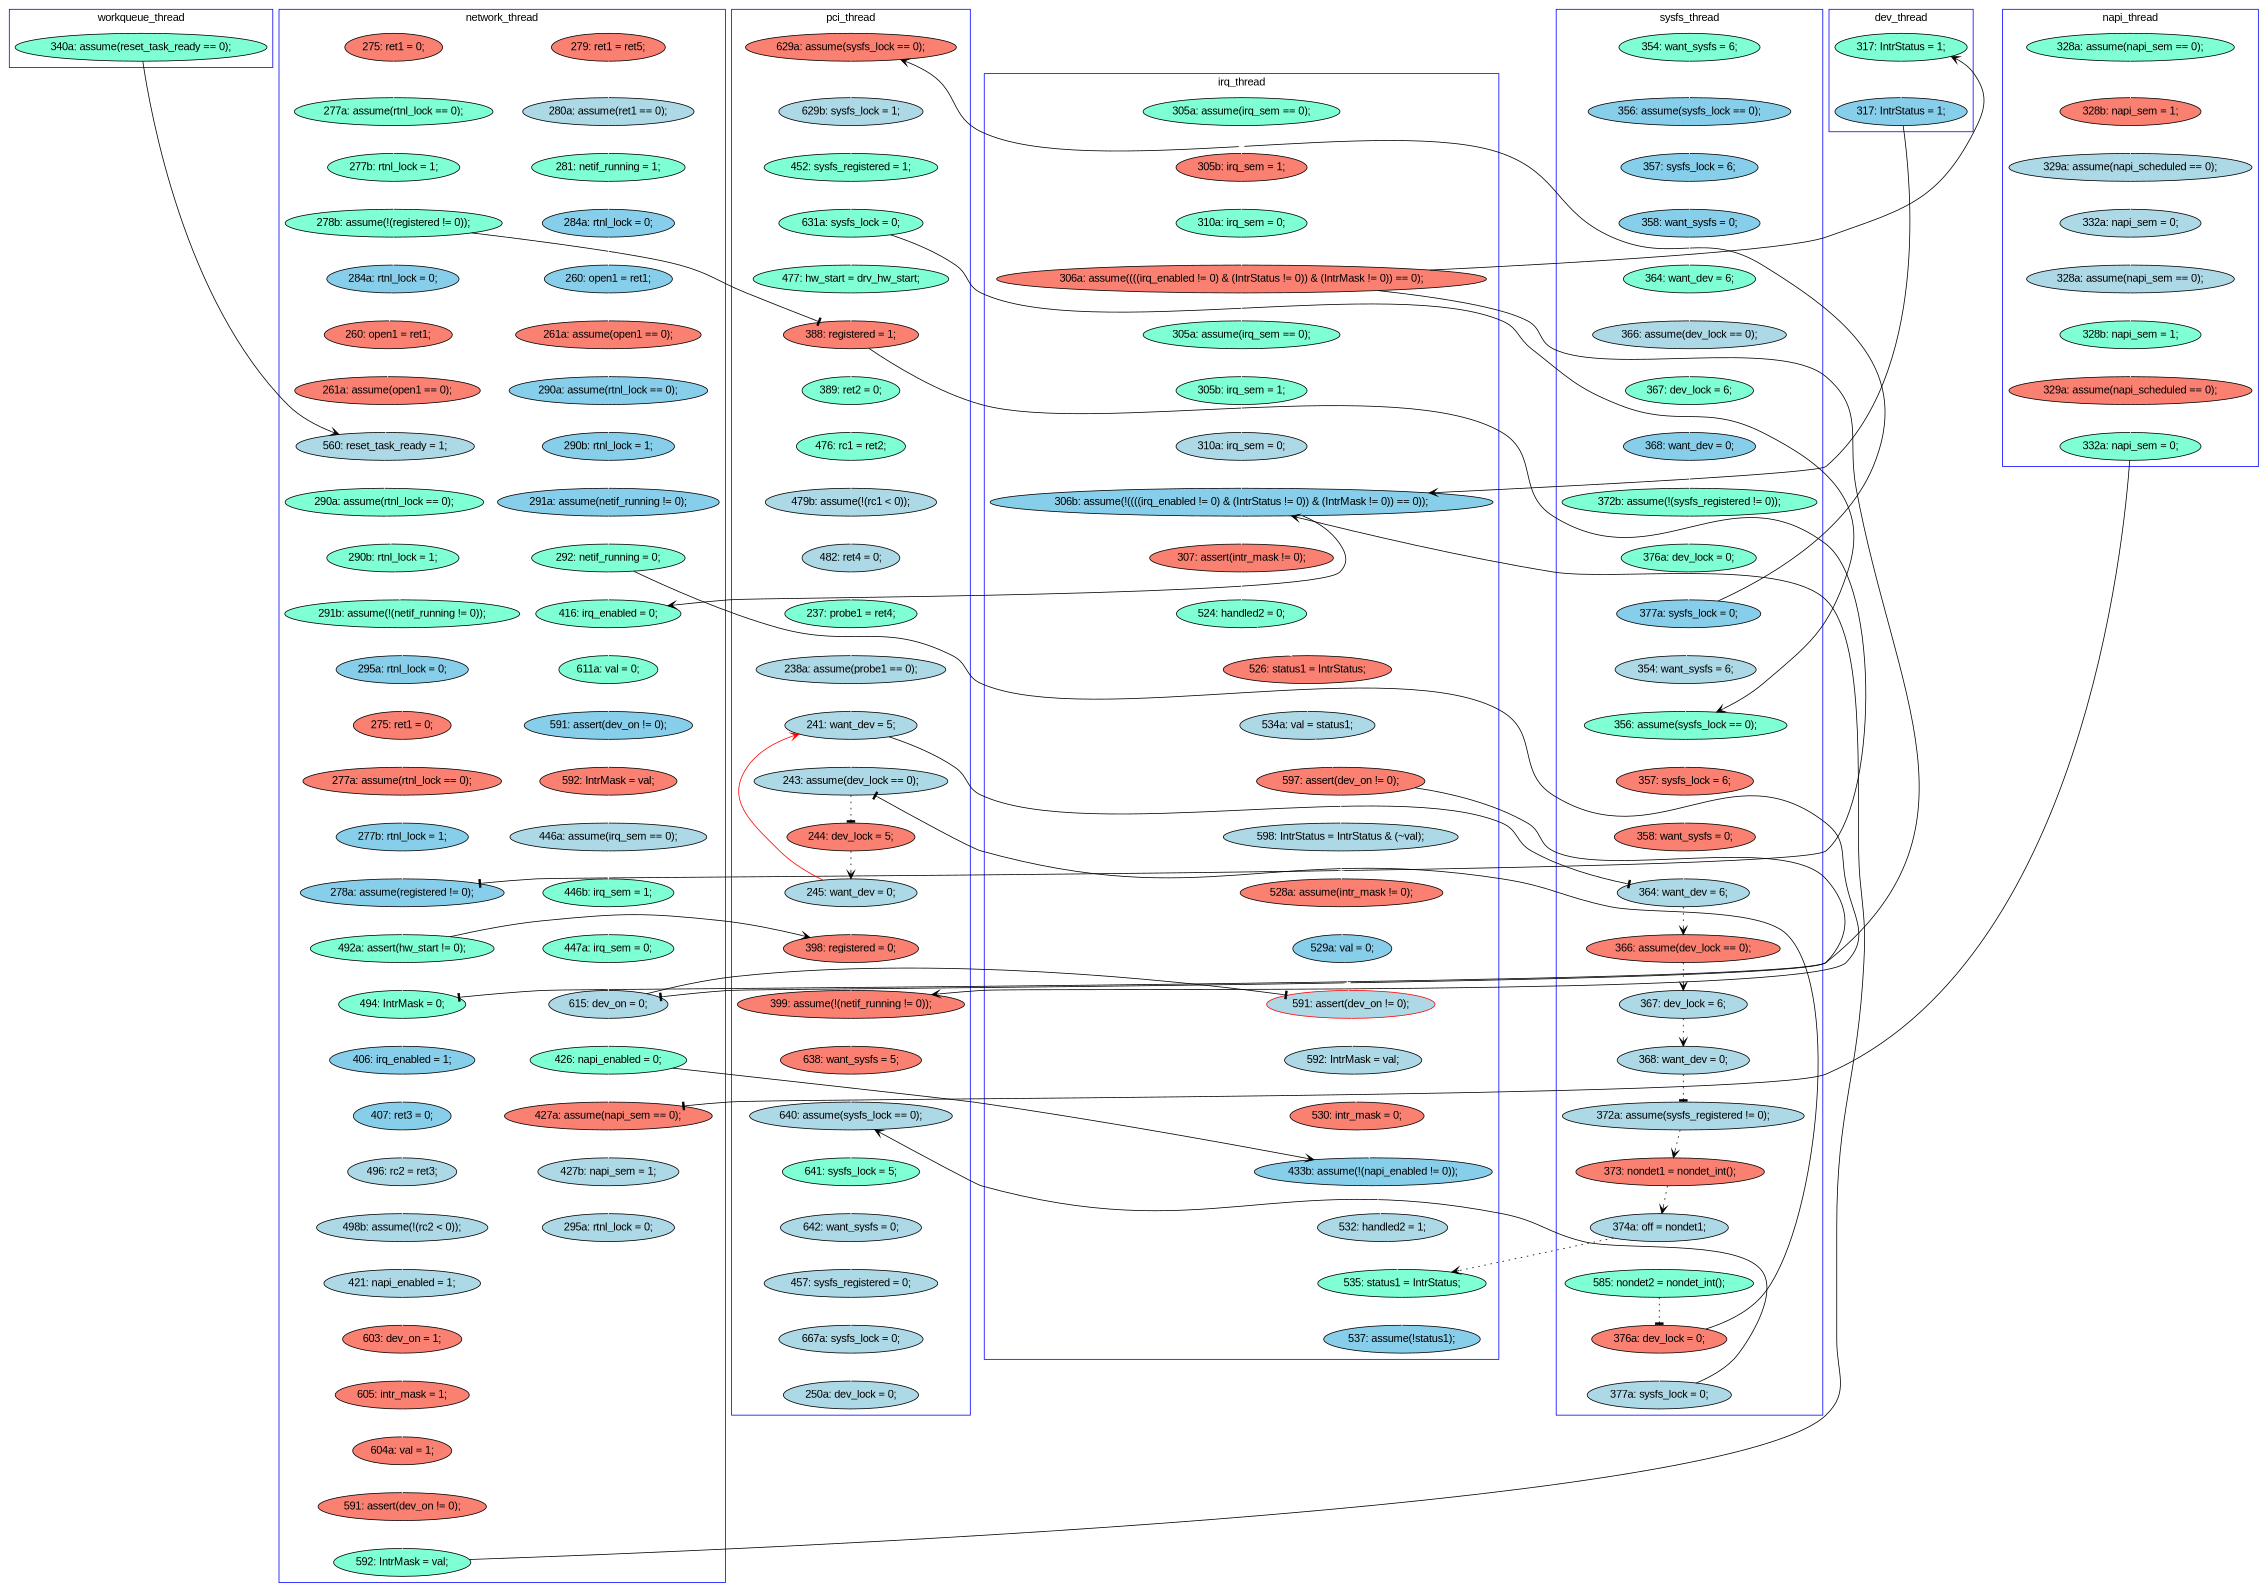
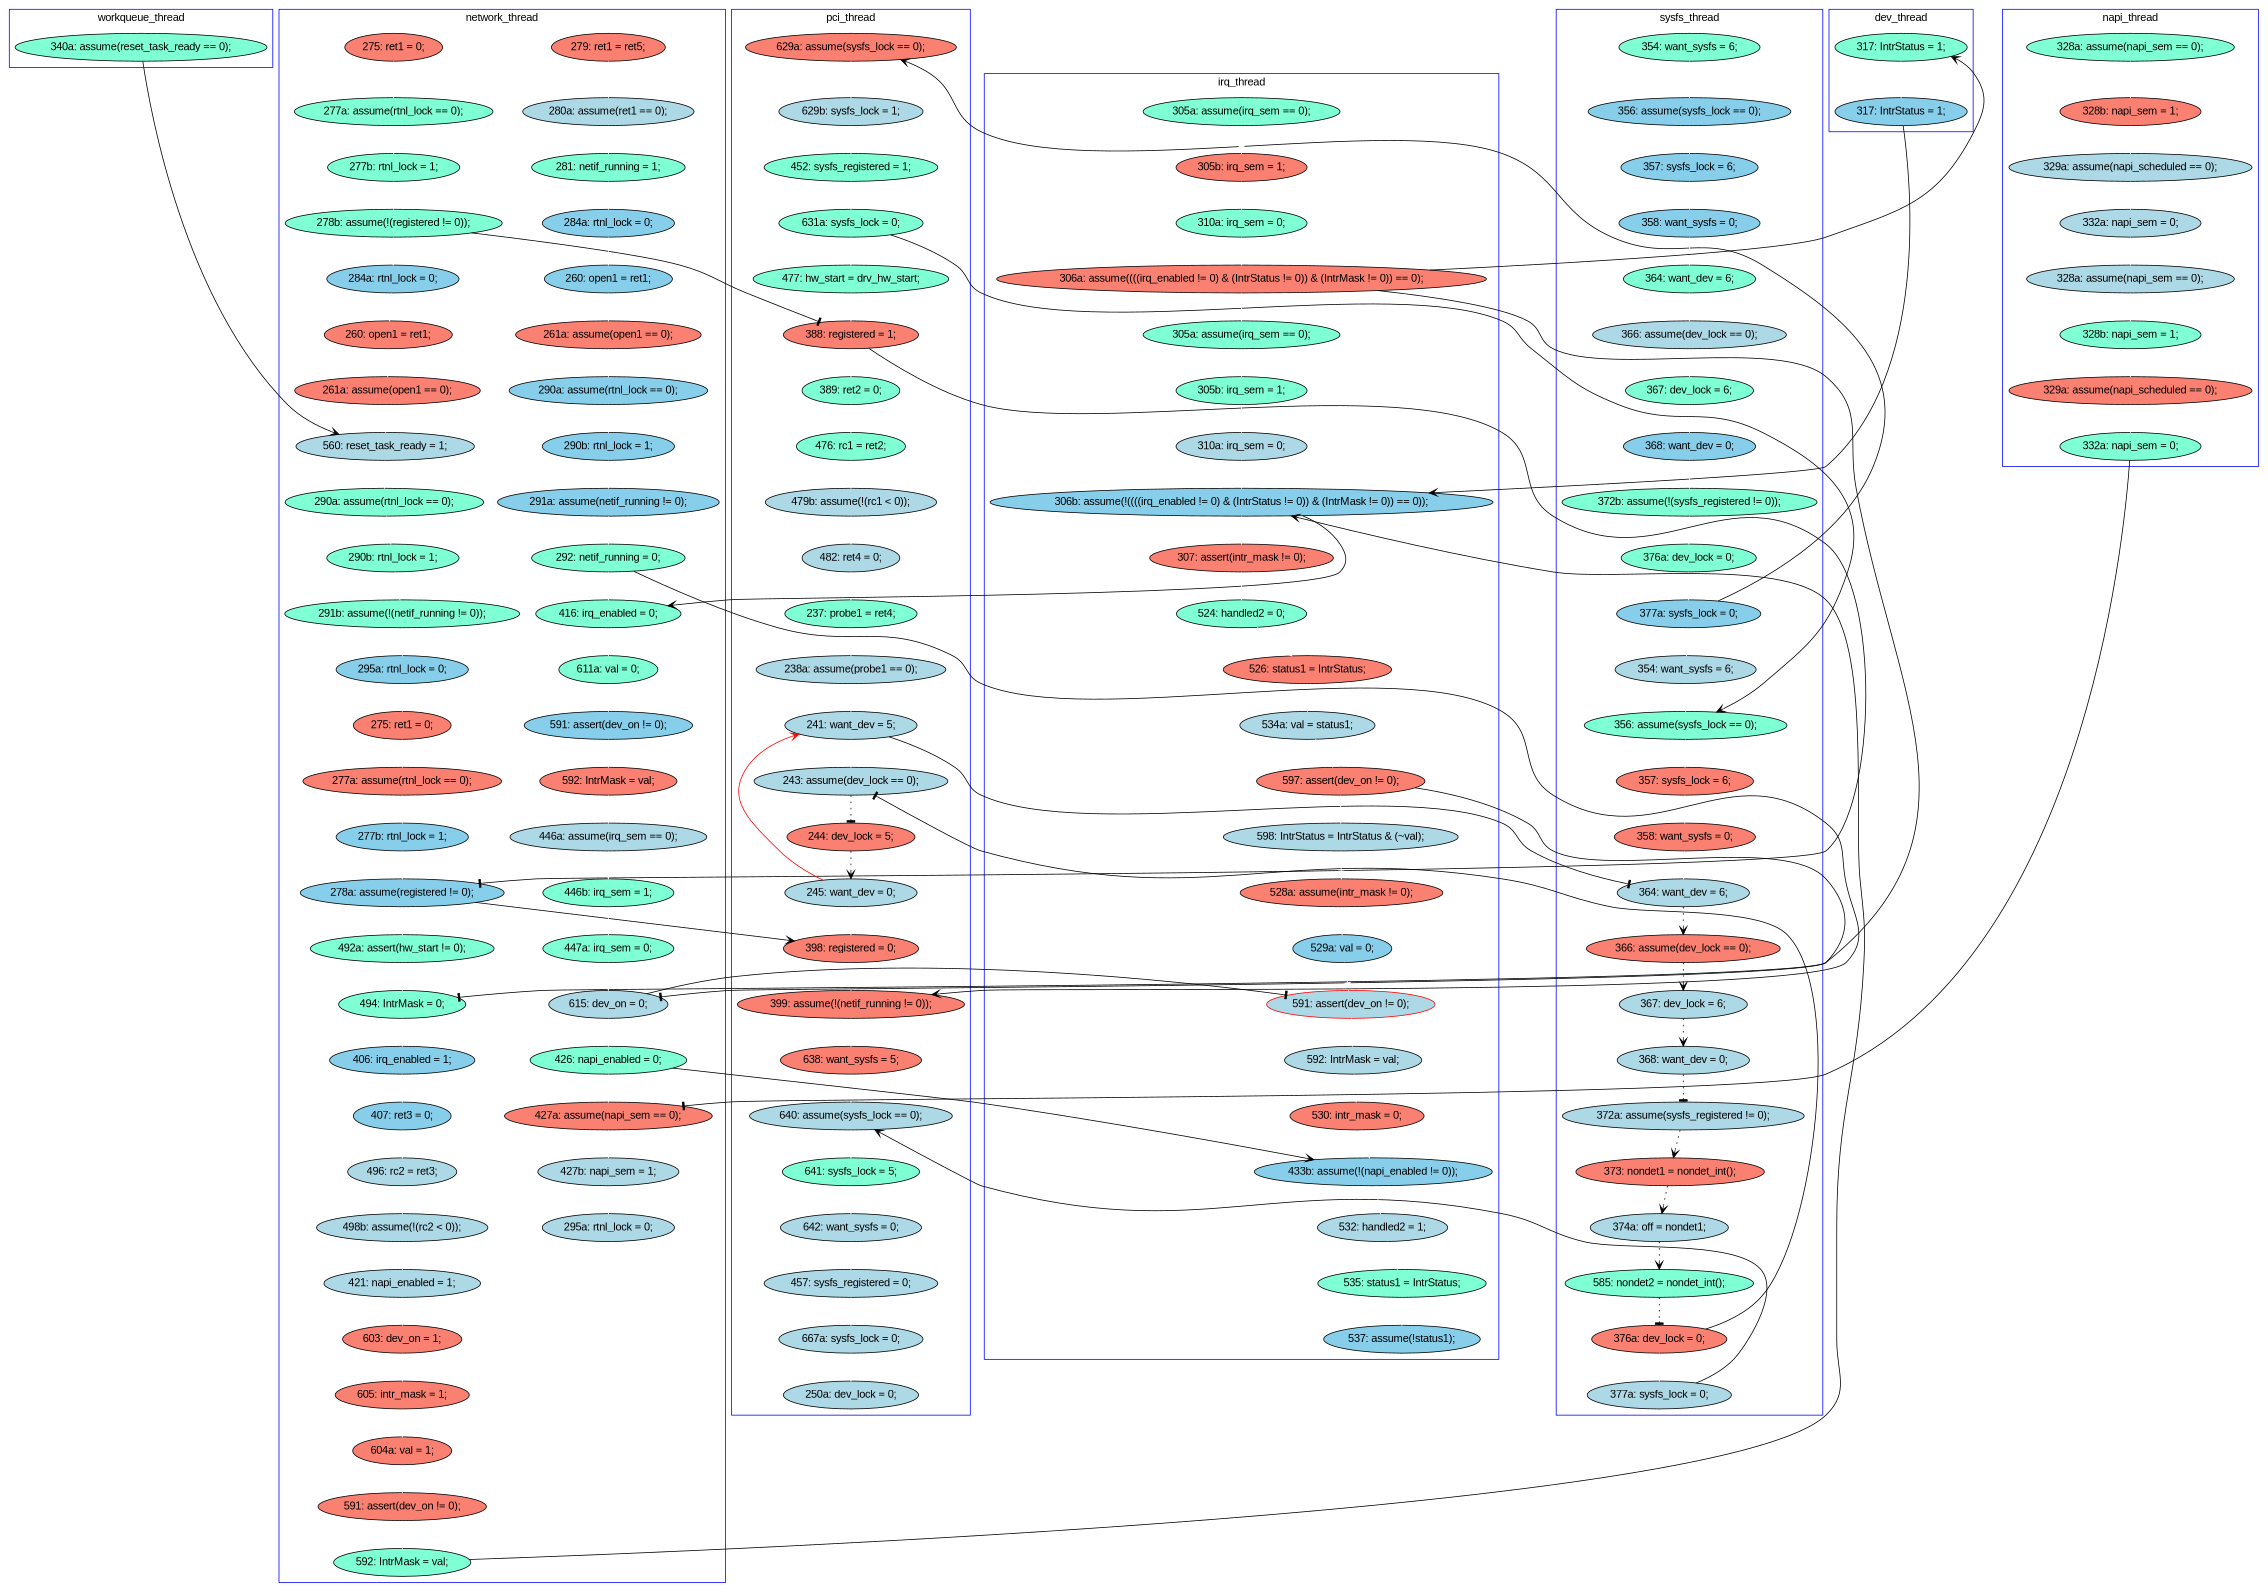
(626, 915) -> (631, 921)
(1536, 1254) -> (1659, 1252)
